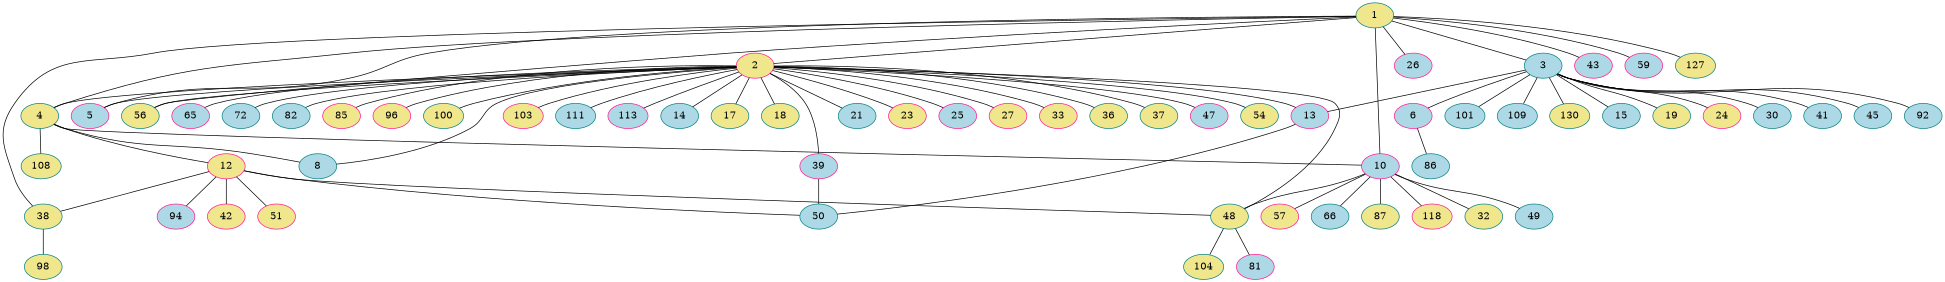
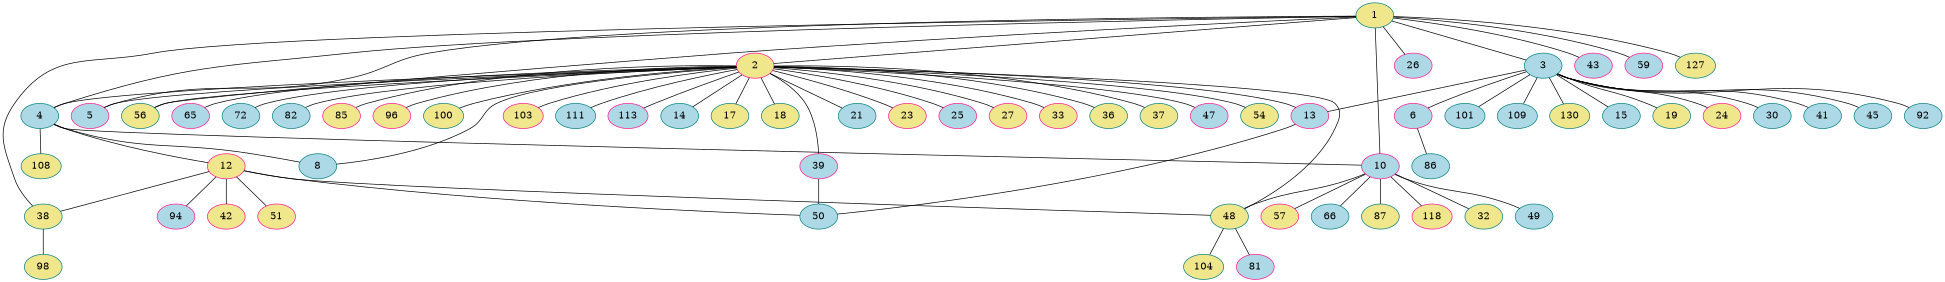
(40, 116) -> (40, 116)
